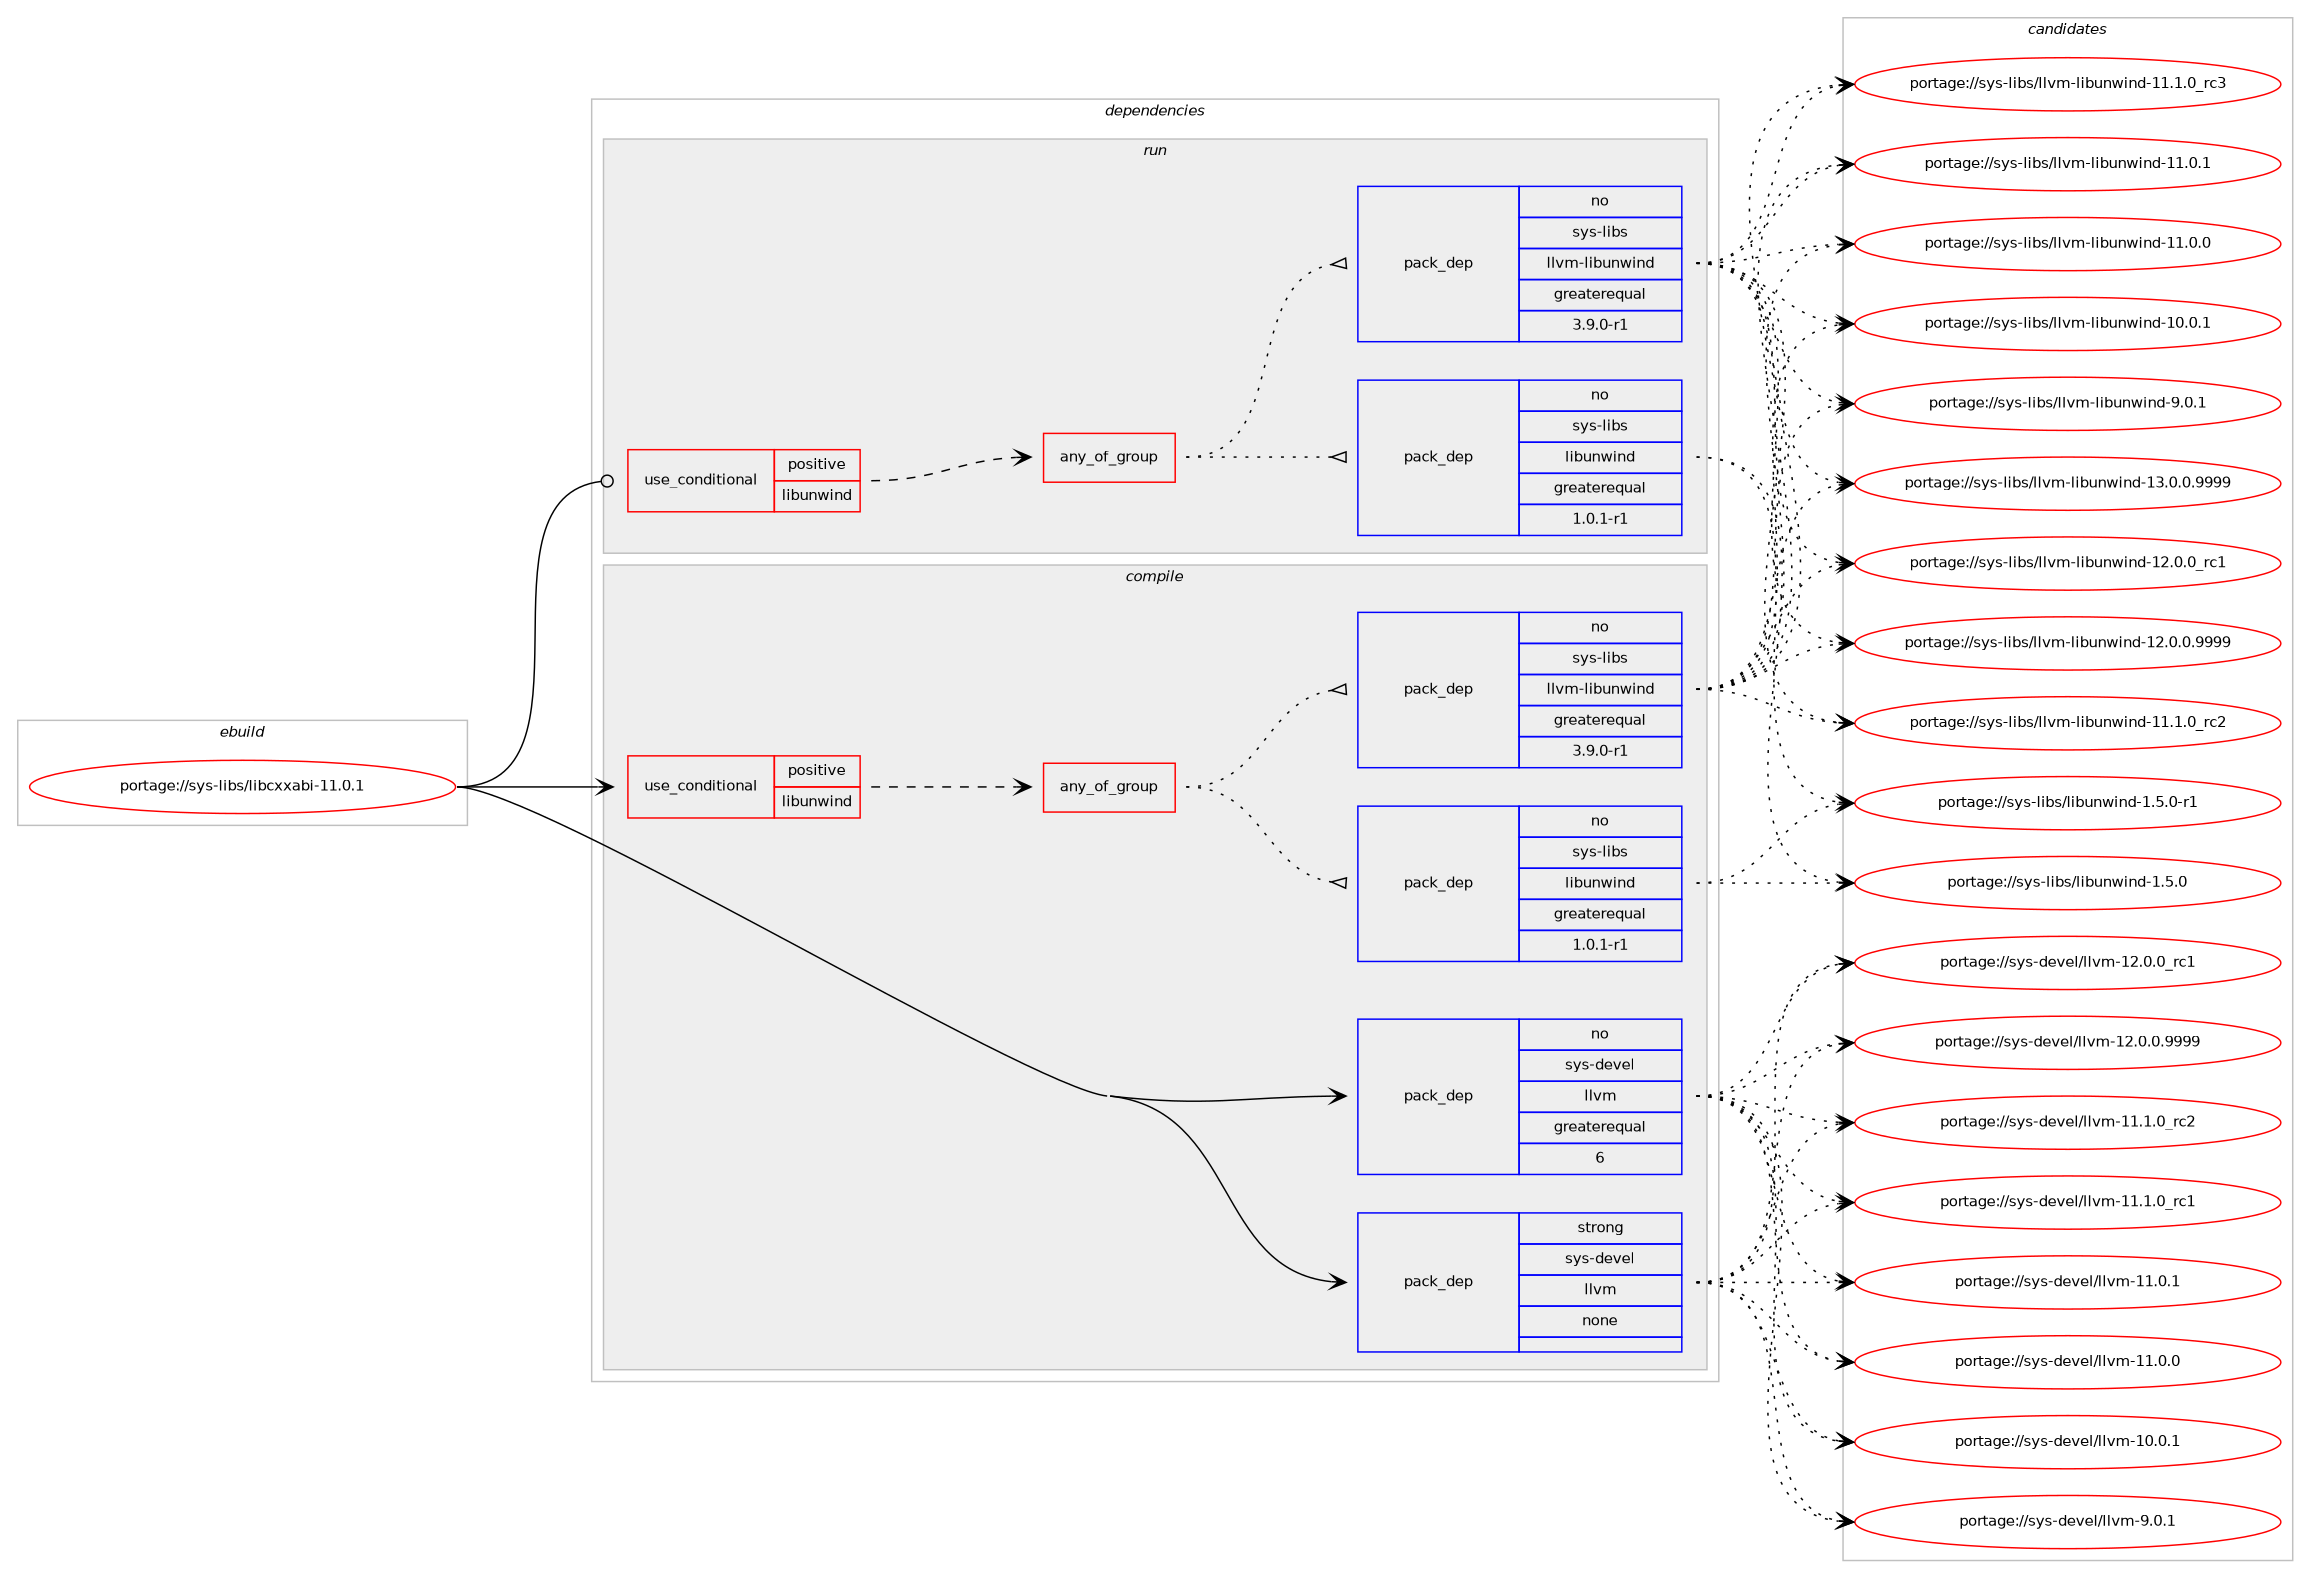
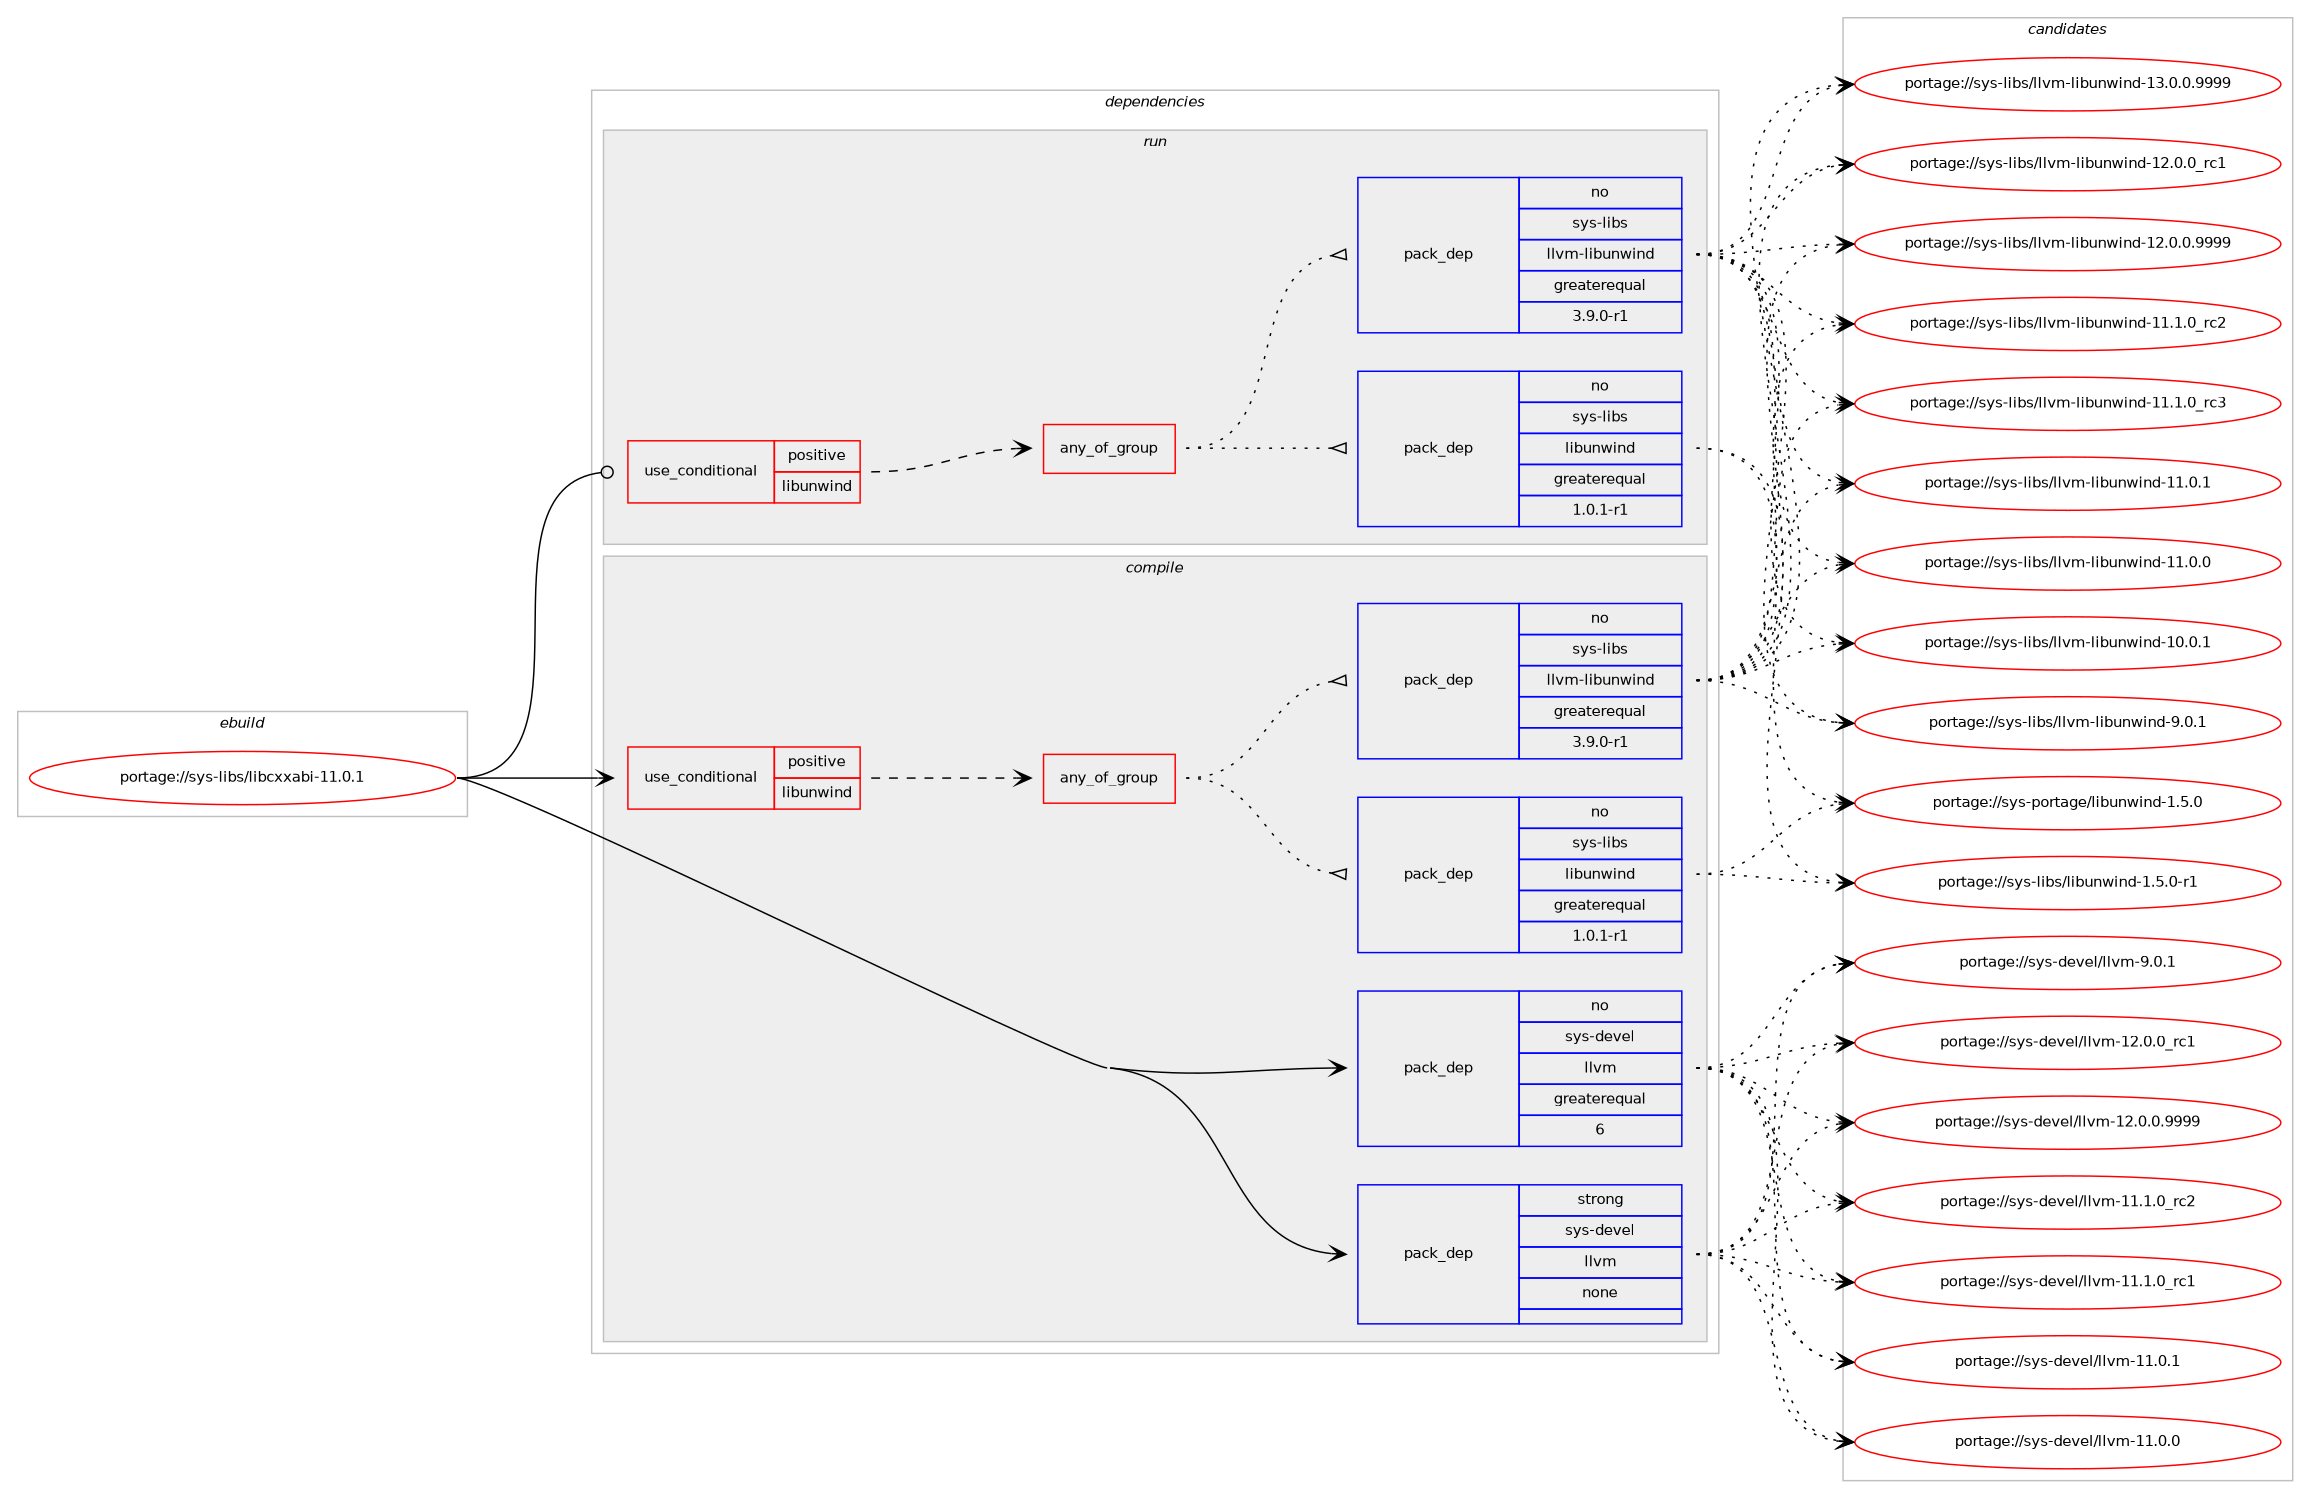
(2068, 883) -> (2068, 803)
(2068, 1442) -> none
